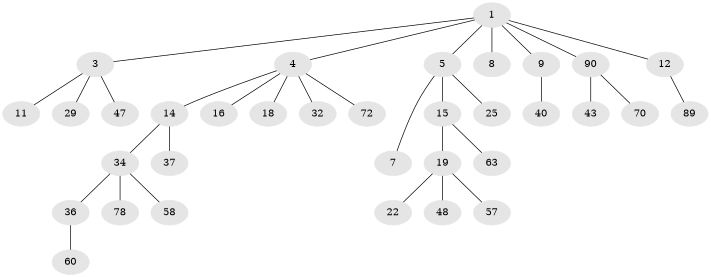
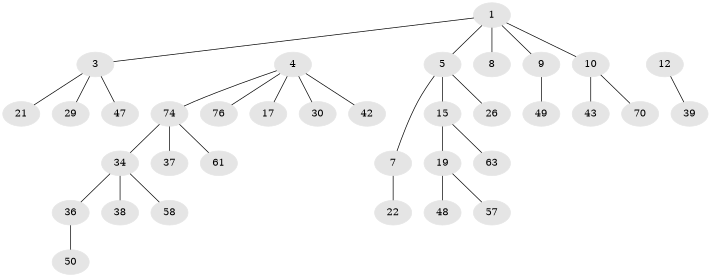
(392, 40) -> none
(578, 40) -> none
(591, 64) -> (591, 64)
(21, 114) -> (21, 114)
(169, 114) -> (169, 114)
(219, 114) -> (219, 114)
(268, 114) -> (268, 114)
(318, 114) -> (318, 114)
(367, 114) -> (367, 114)
(492, 114) -> (492, 114)
(541, 114) -> (541, 114)
(690, 114) -> (690, 114)
none -> (219, 163)
(418, 188) -> (393, 188)
(120, 213) -> (120, 213)
(71, 262) -> (71, 262)
